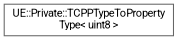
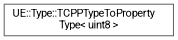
(89, 20) -> (89, 20)
